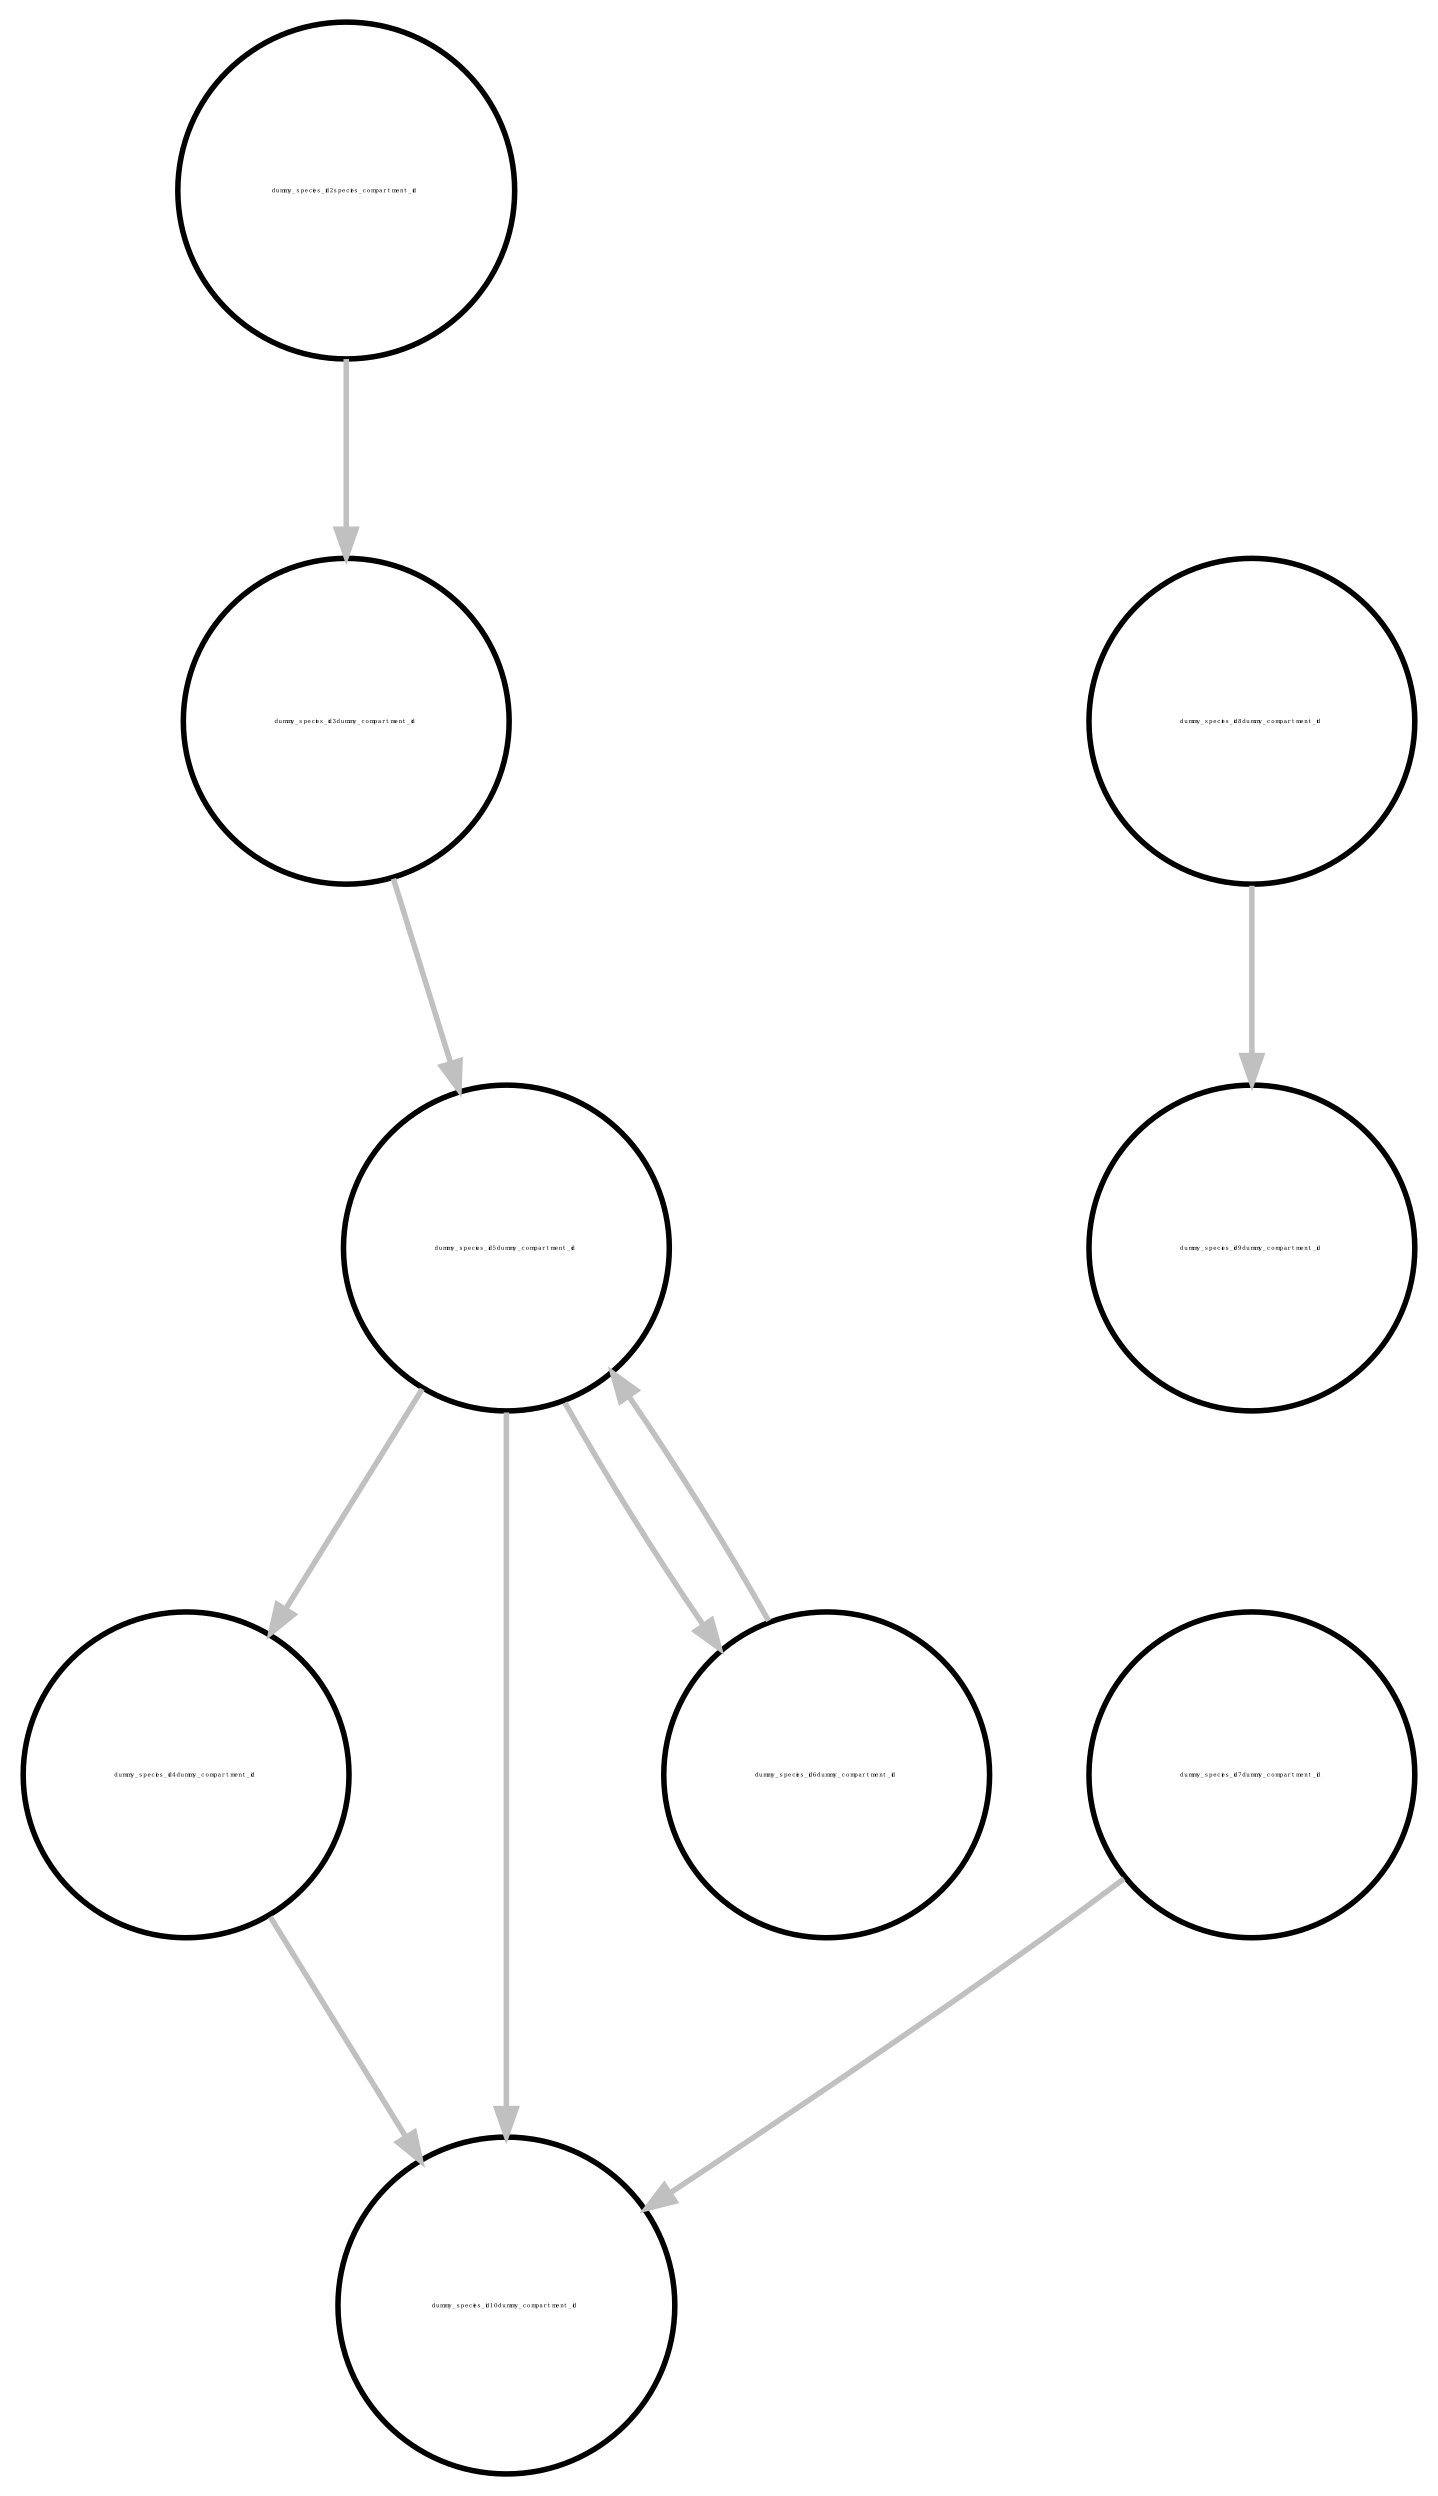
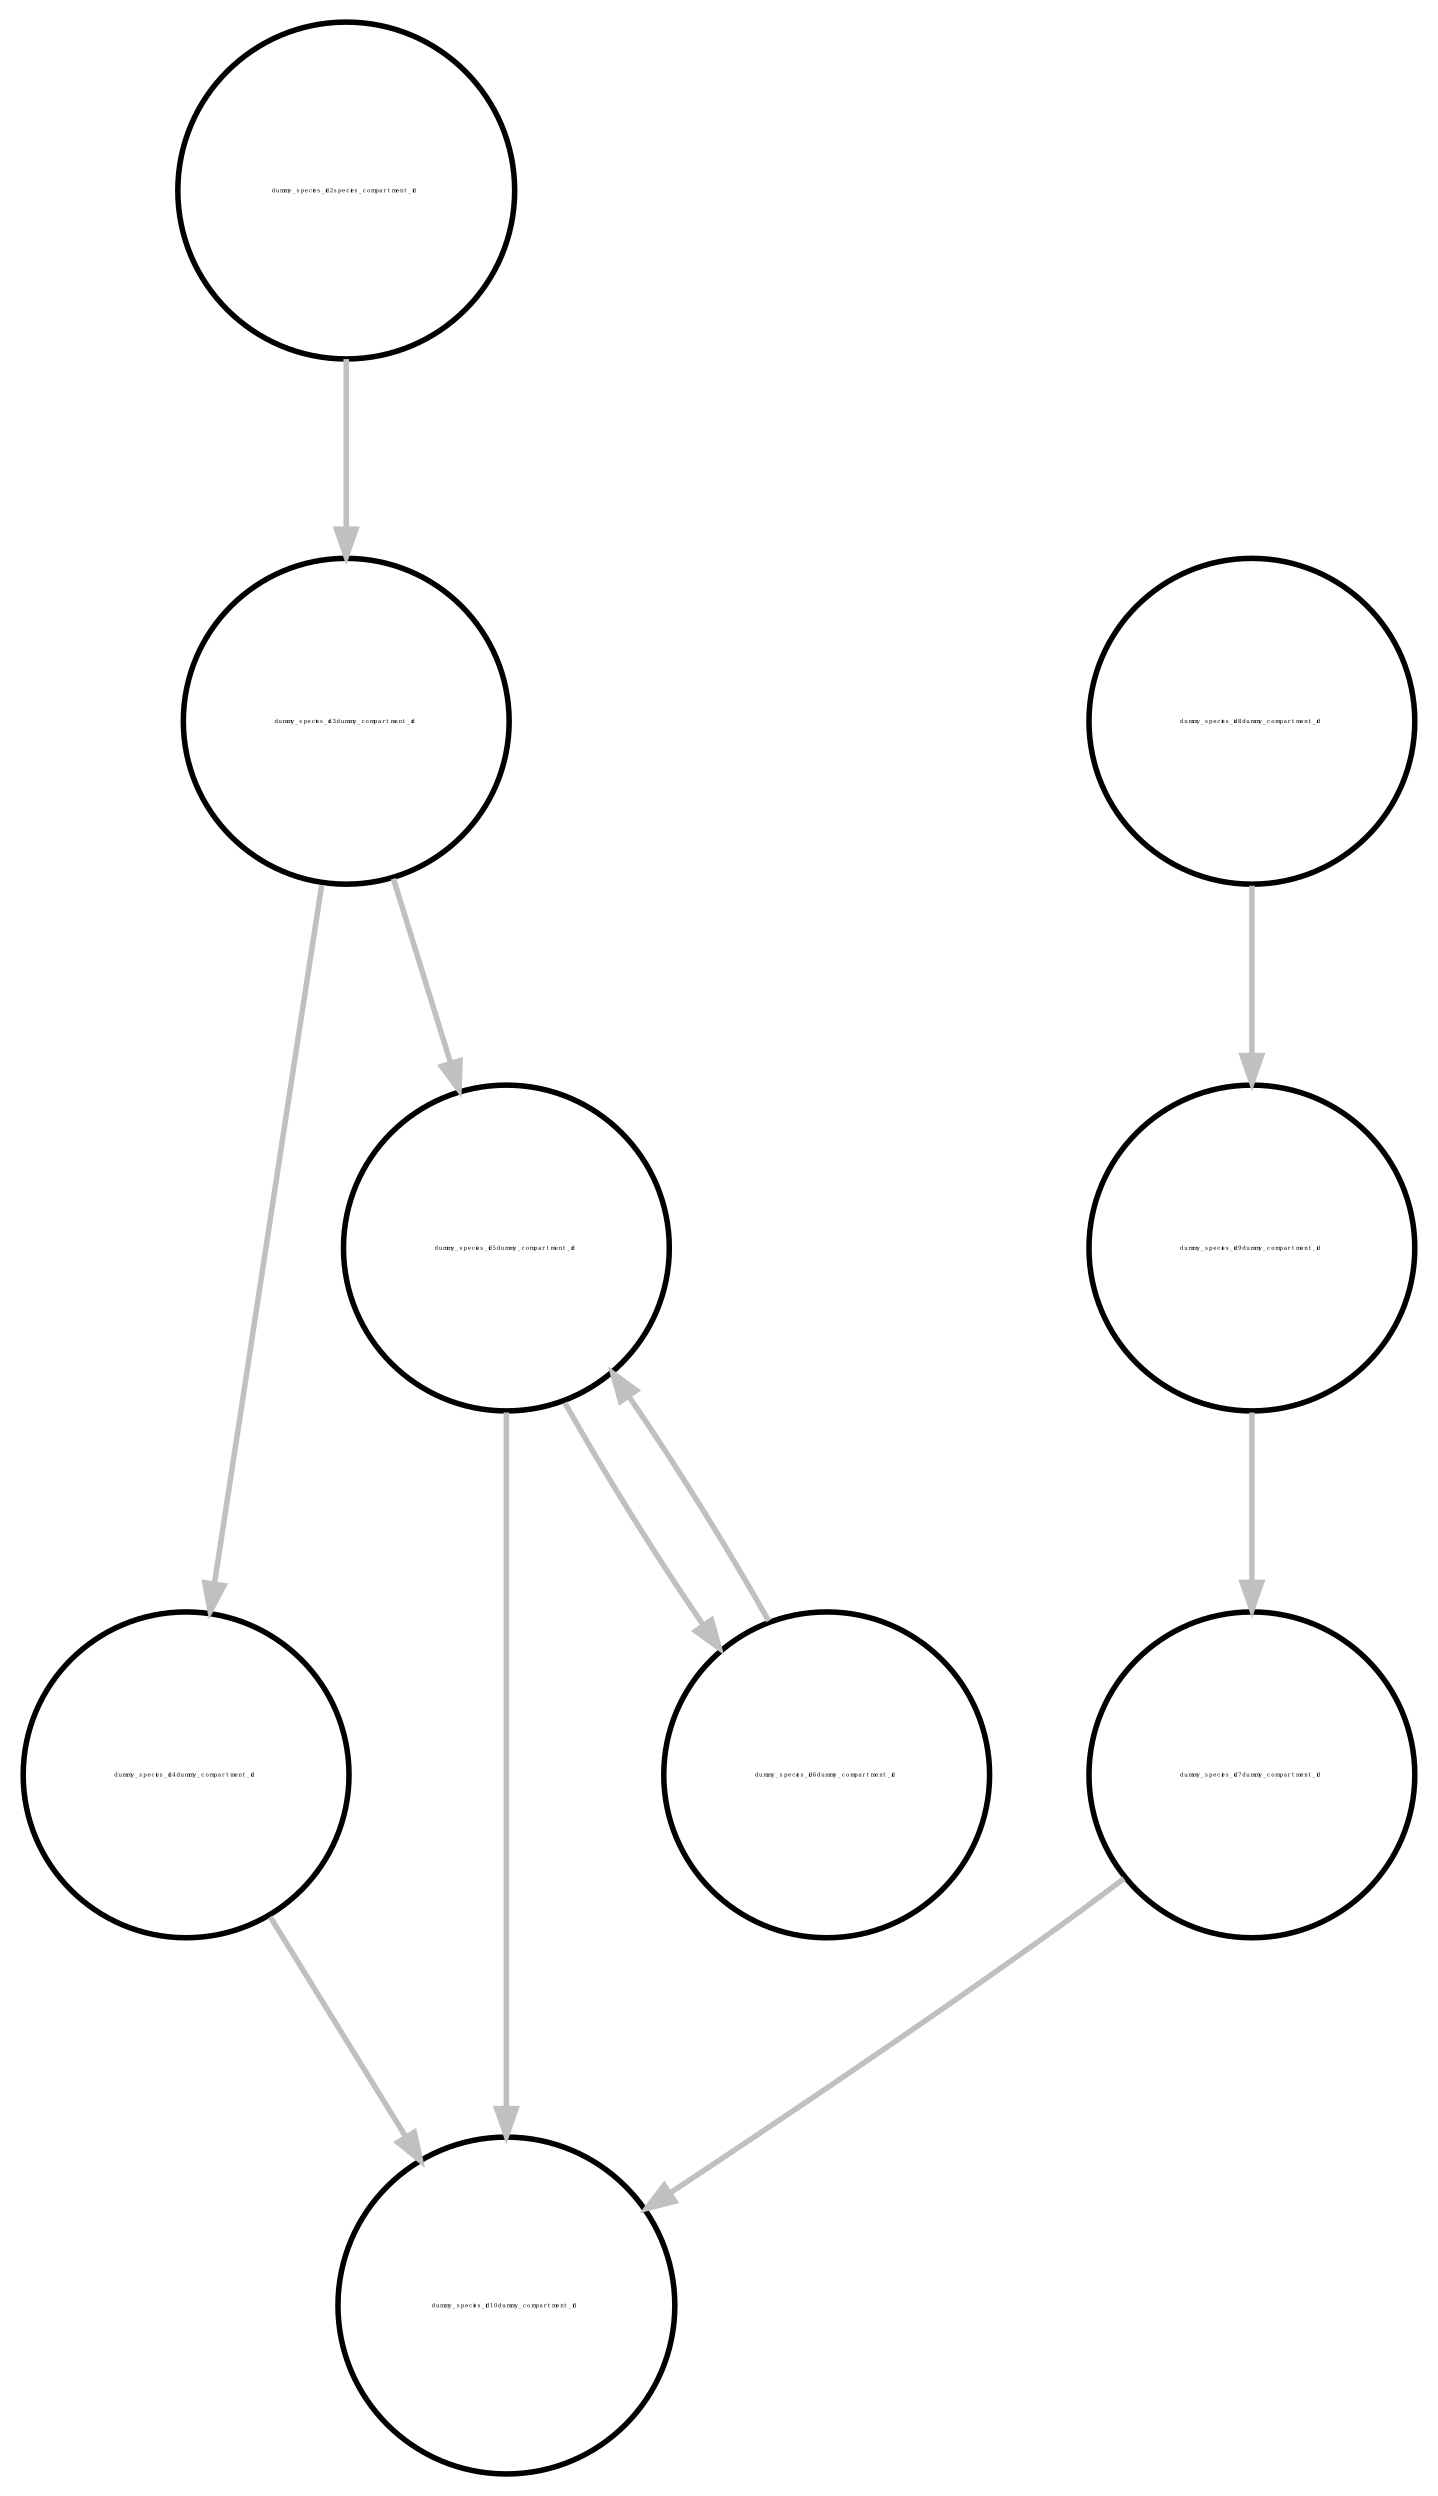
none -> (1252, 1497)
(354, 1499) -> (268, 1234)
